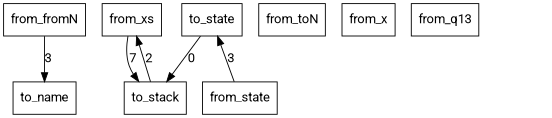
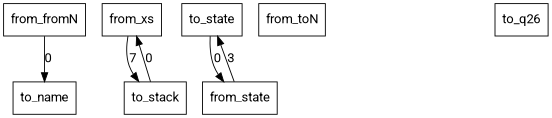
(369, 20) -> none
(445, 20) -> none
none -> (522, 20)
(186, 55) -> (211, 56)
(48, 59) -> (48, 59)
(149, 59) -> (149, 59)
